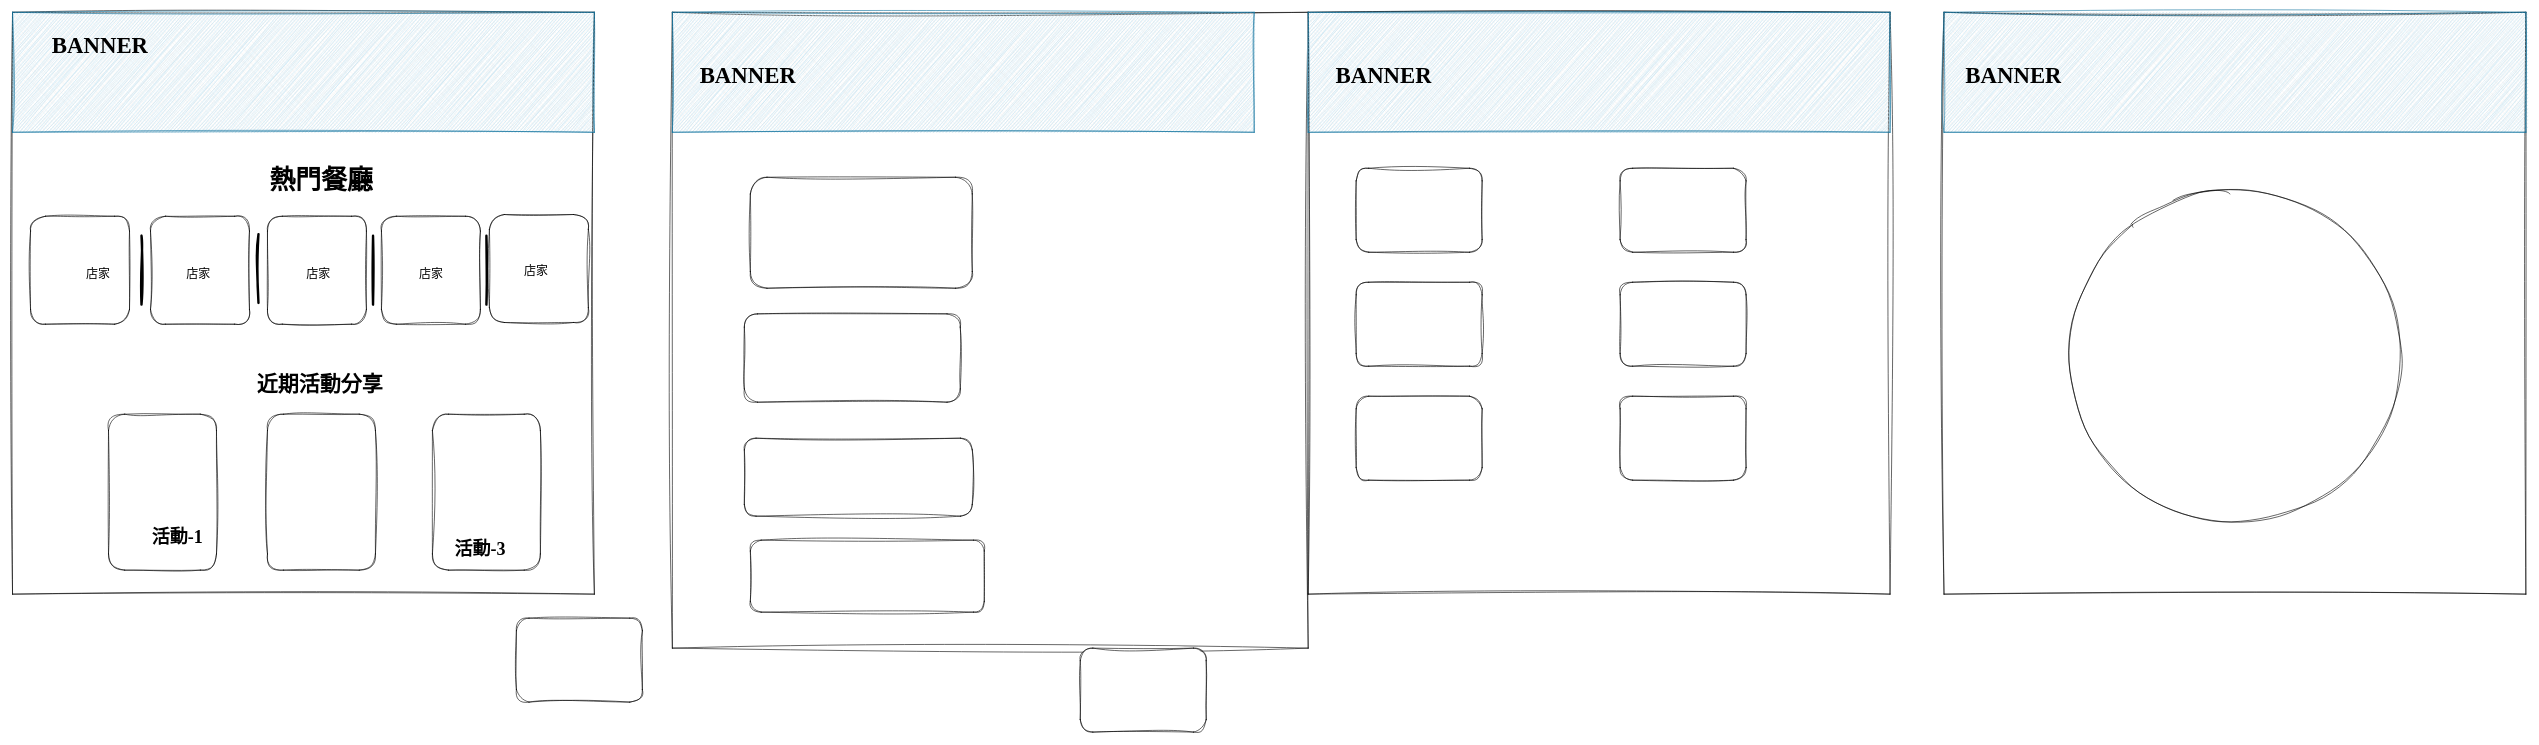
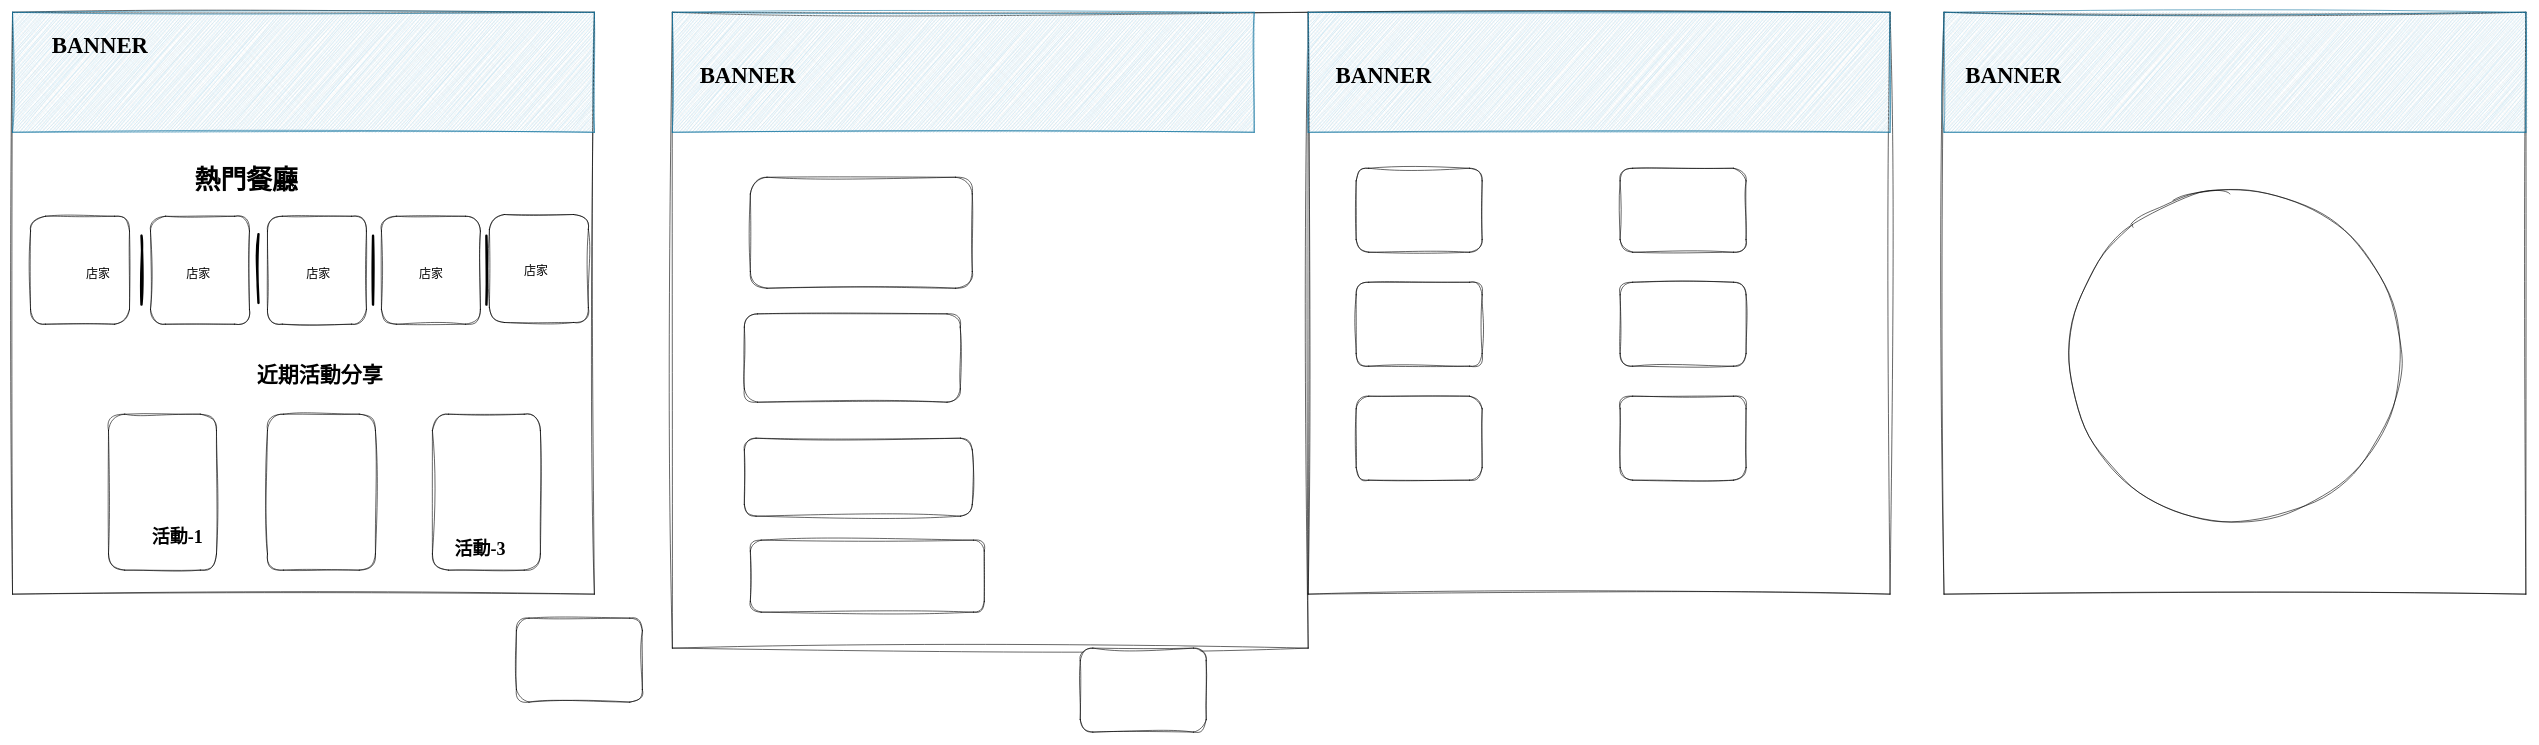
(321, 180) -> (246, 180)
(320, 384) -> (320, 375)
